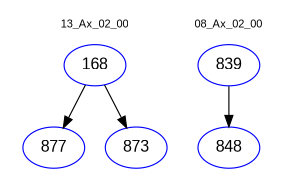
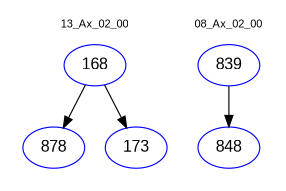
(54, 148) -> (54, 148)
(136, 148) -> (136, 148)
